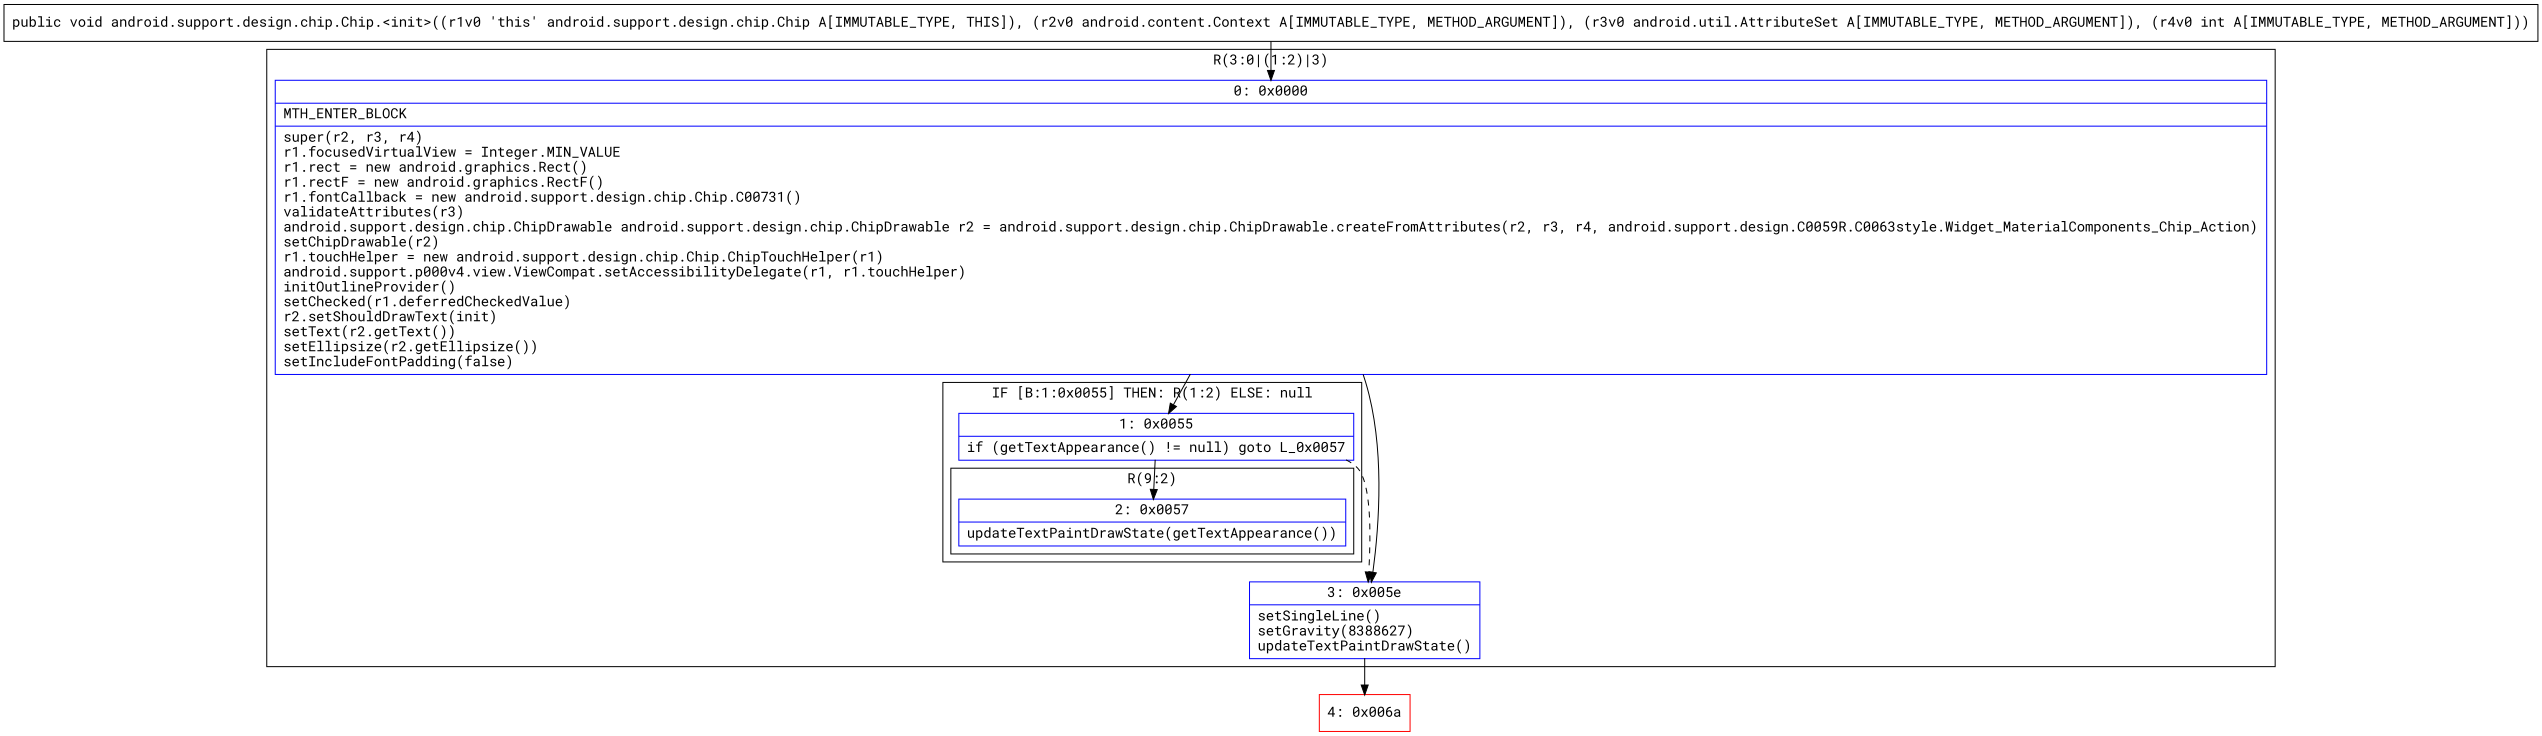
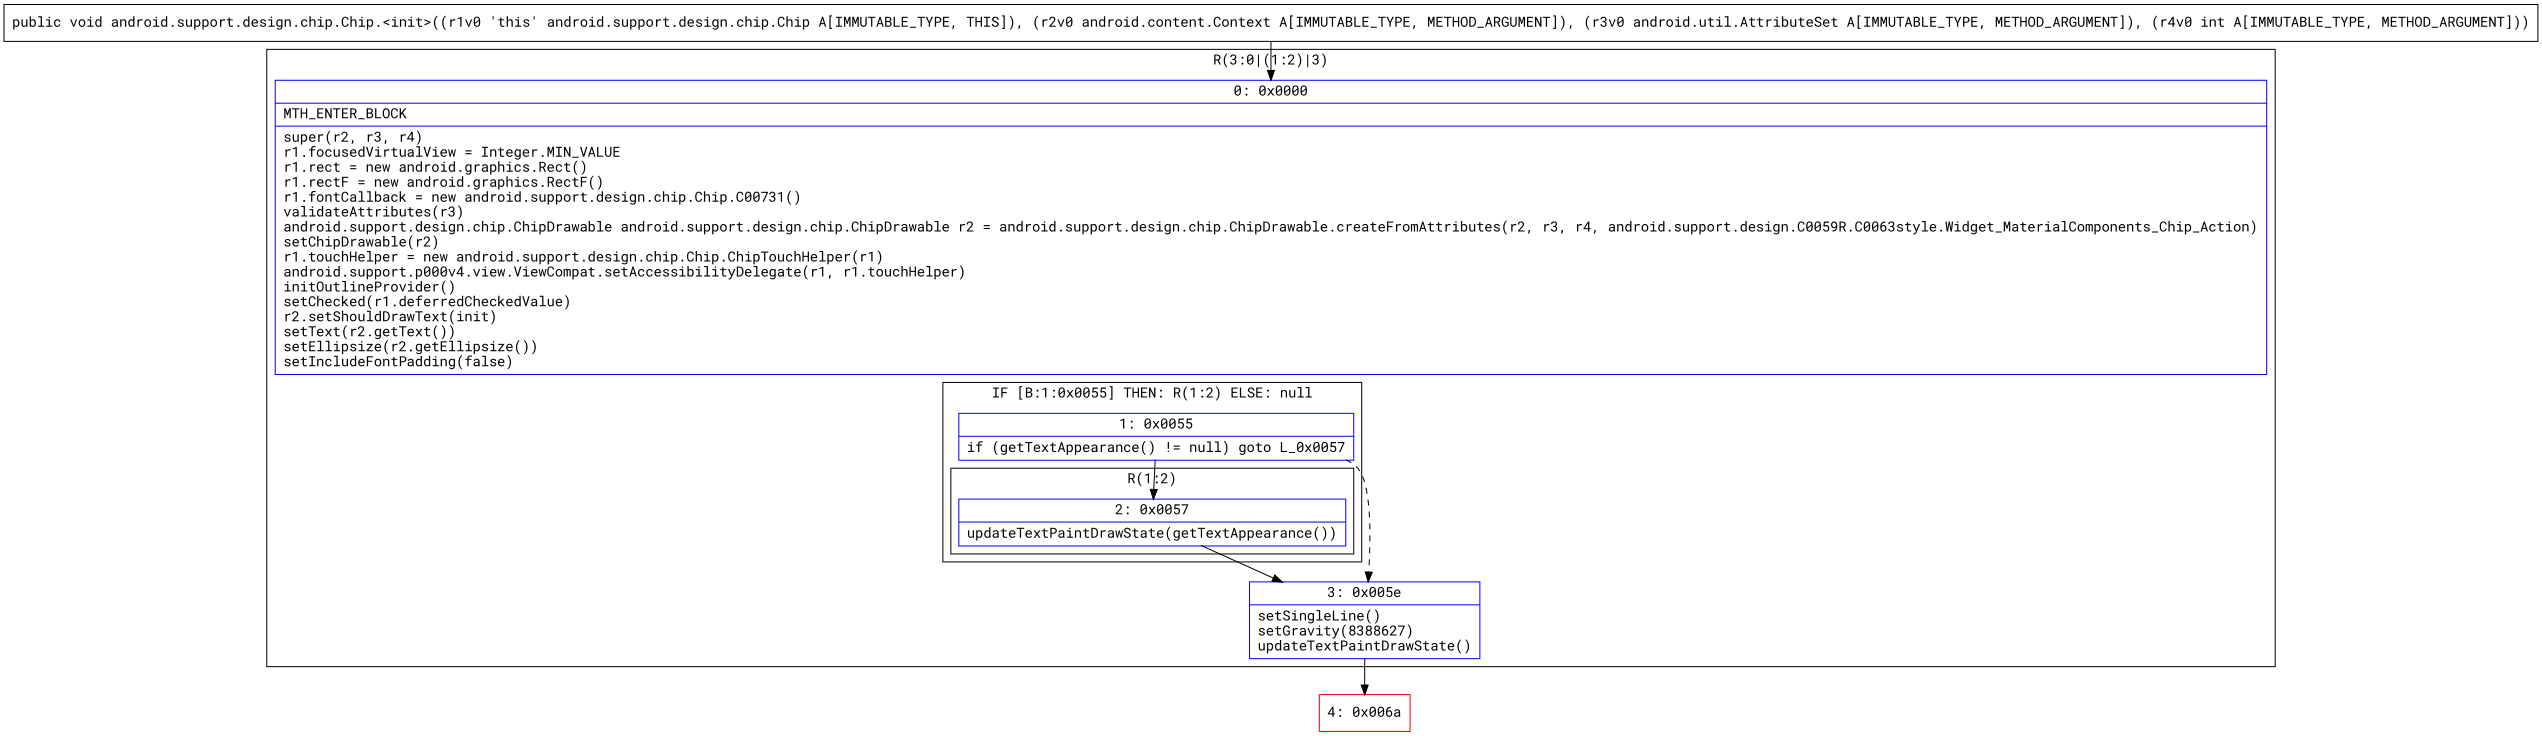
(1182, 389) -> none
(1379, 473) -> (1252, 568)
(1152, 480) -> (1152, 480)
